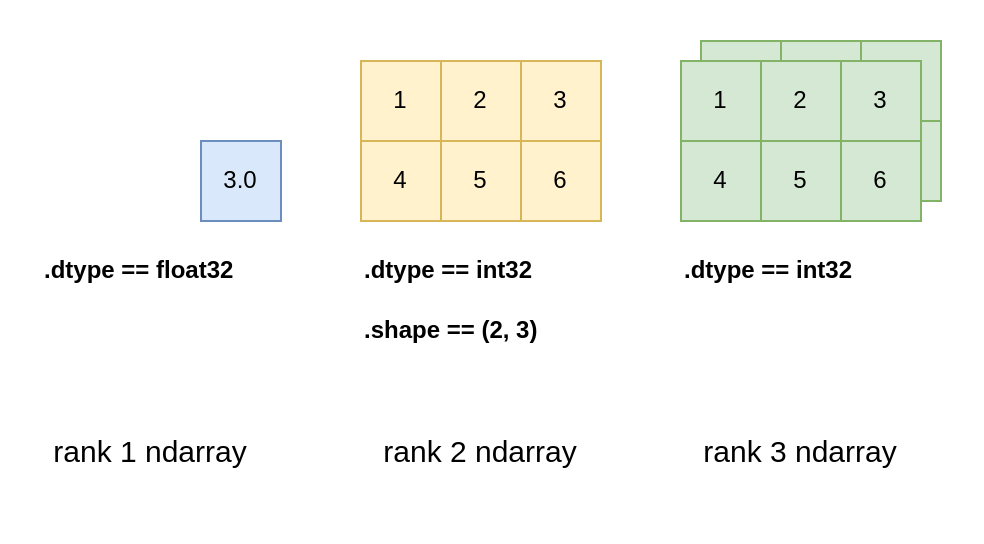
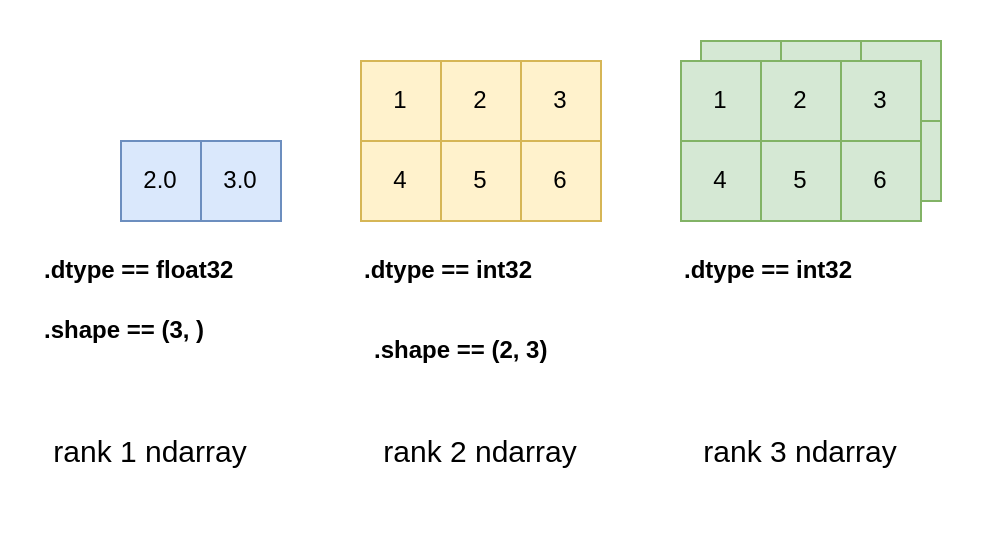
none -> (161, 181)
none -> (141, 331)
(461, 331) -> (471, 351)
